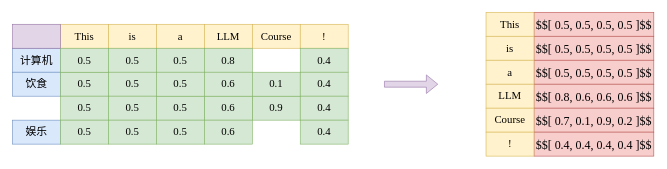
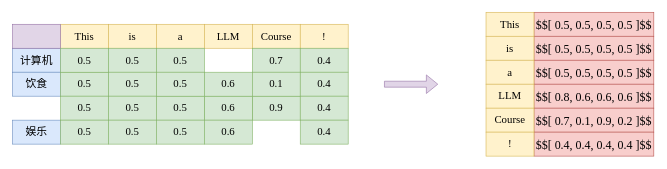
(228, 60) -> none
none -> (276, 60)
